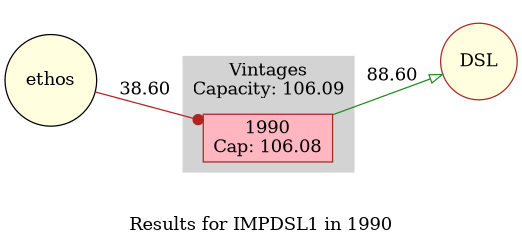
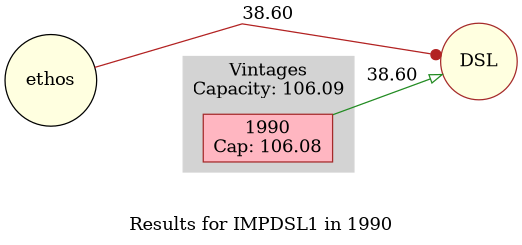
(392, 76) -> (392, 76)
(144, 105) -> (261, 27)
